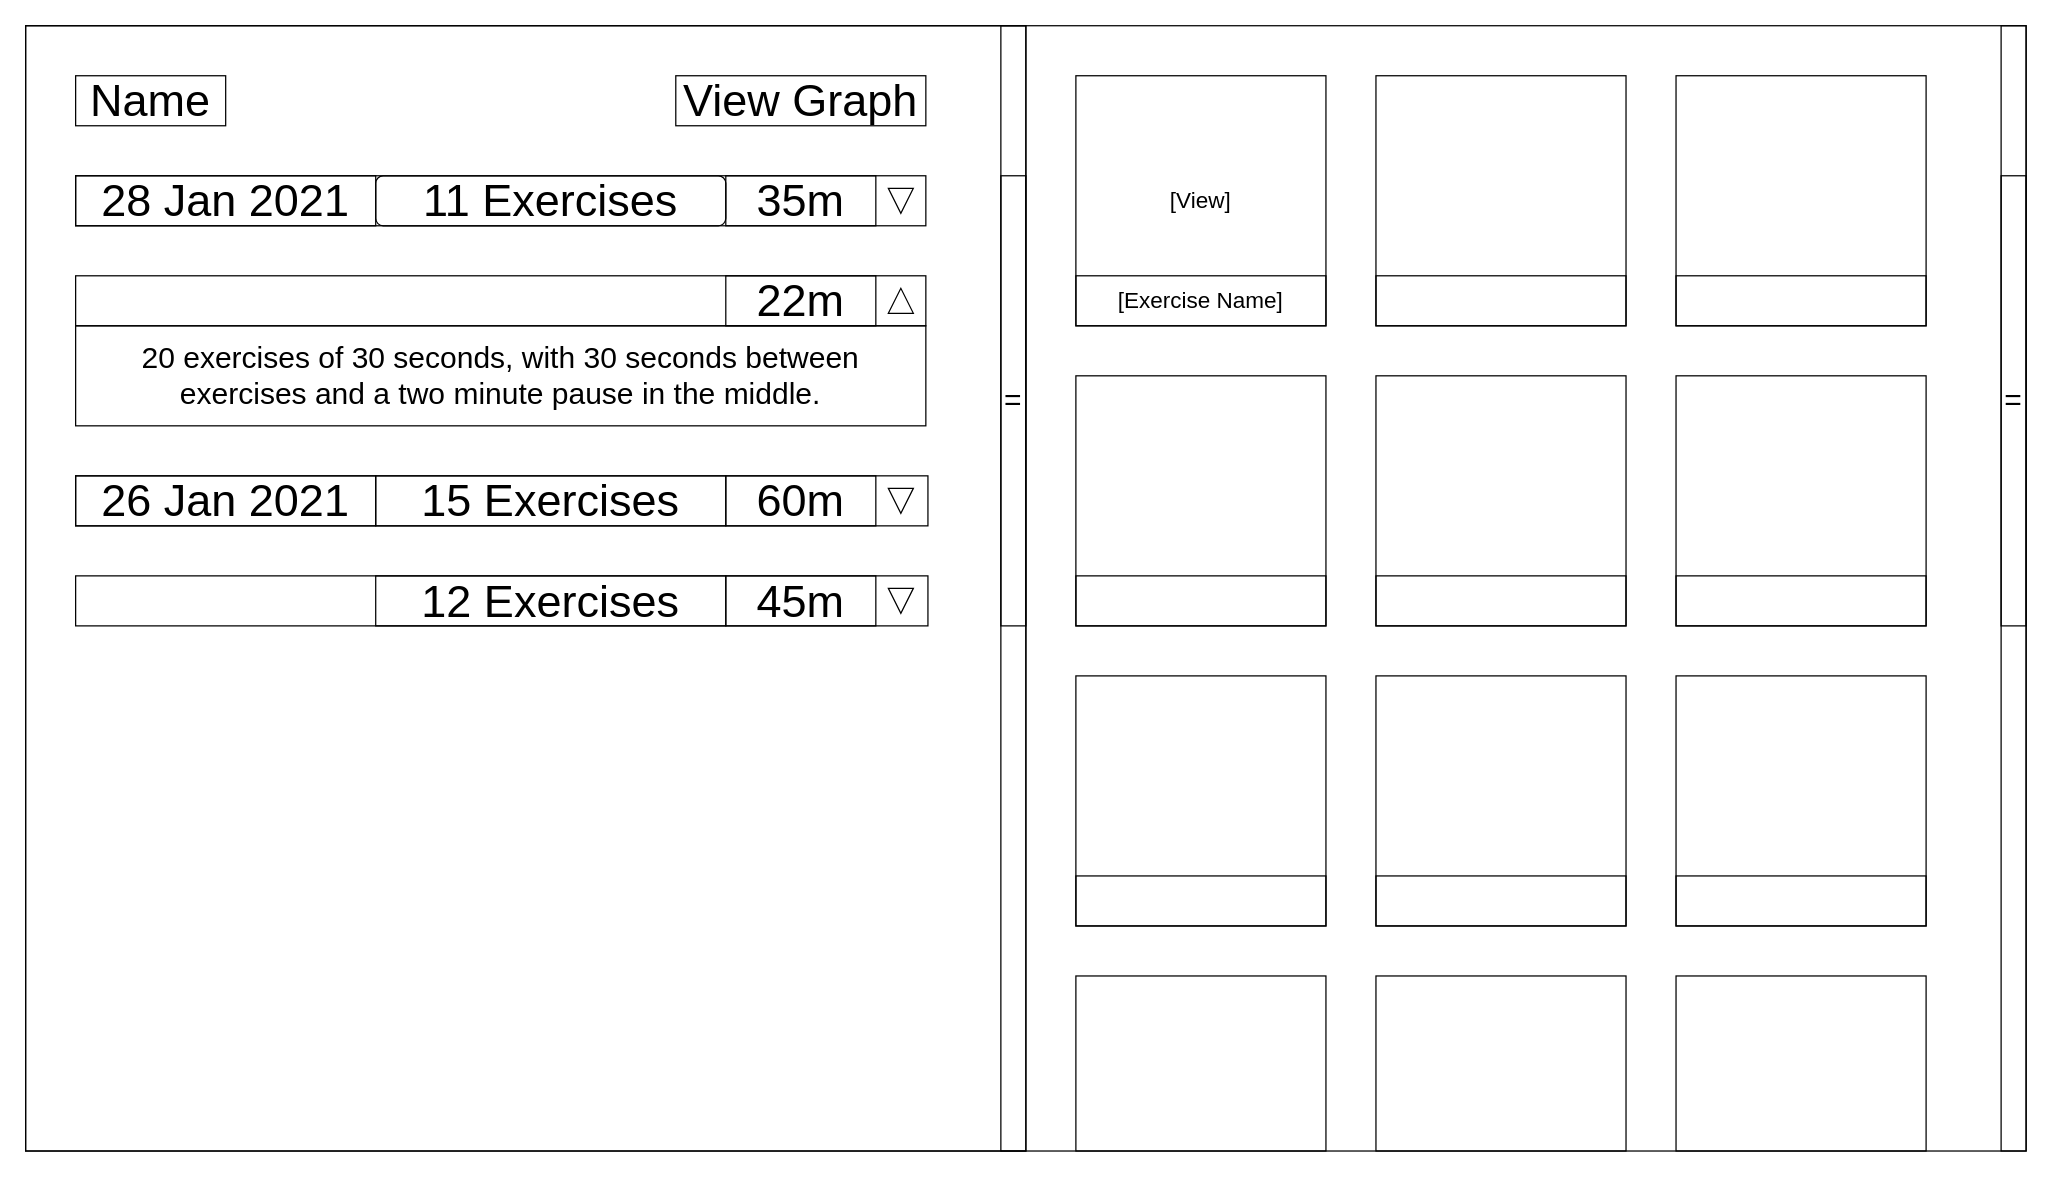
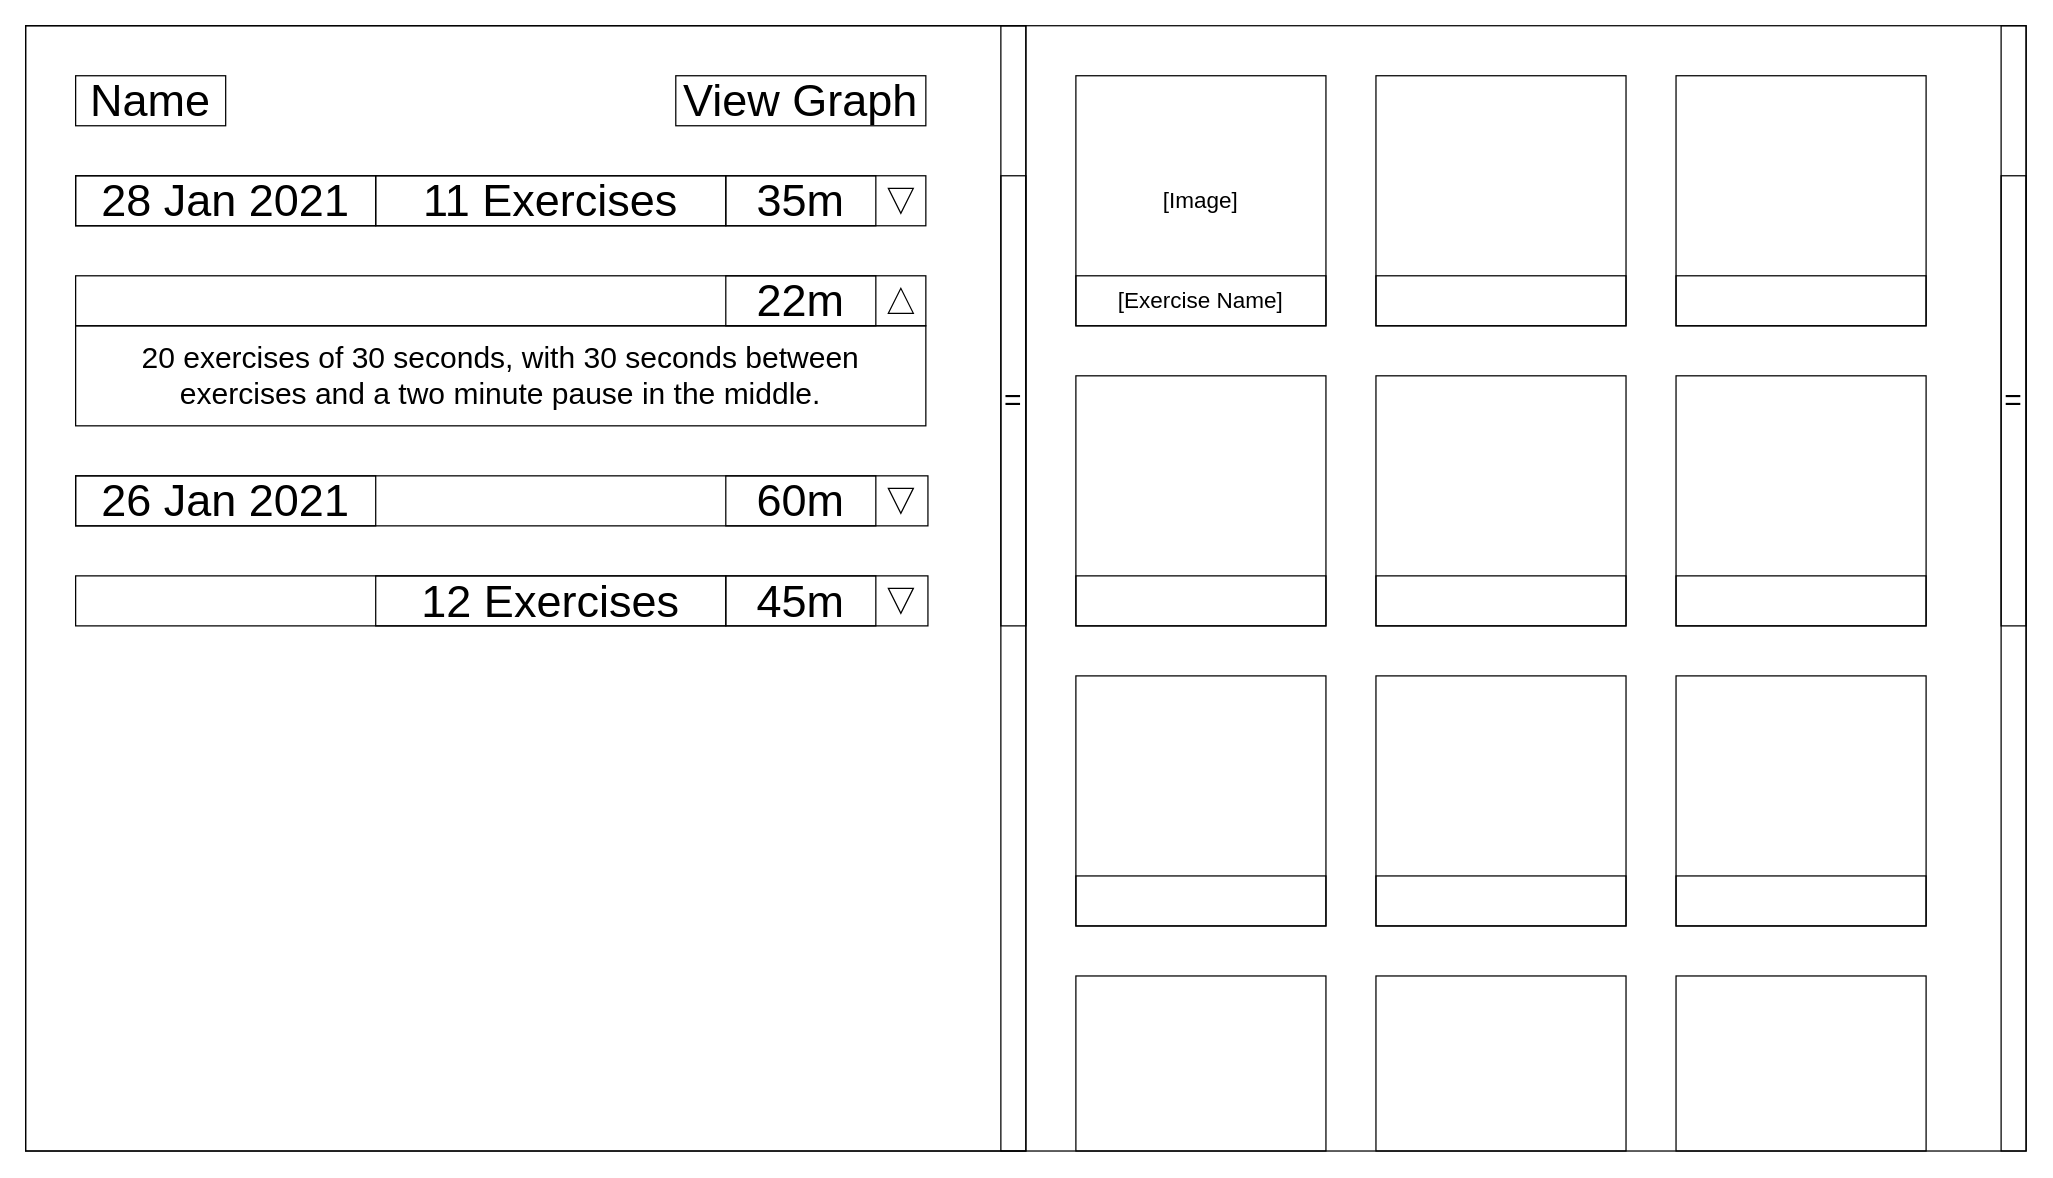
(551, 201) -> (551, 201)
(1201, 201) -> (1201, 201)
(551, 501) -> none
